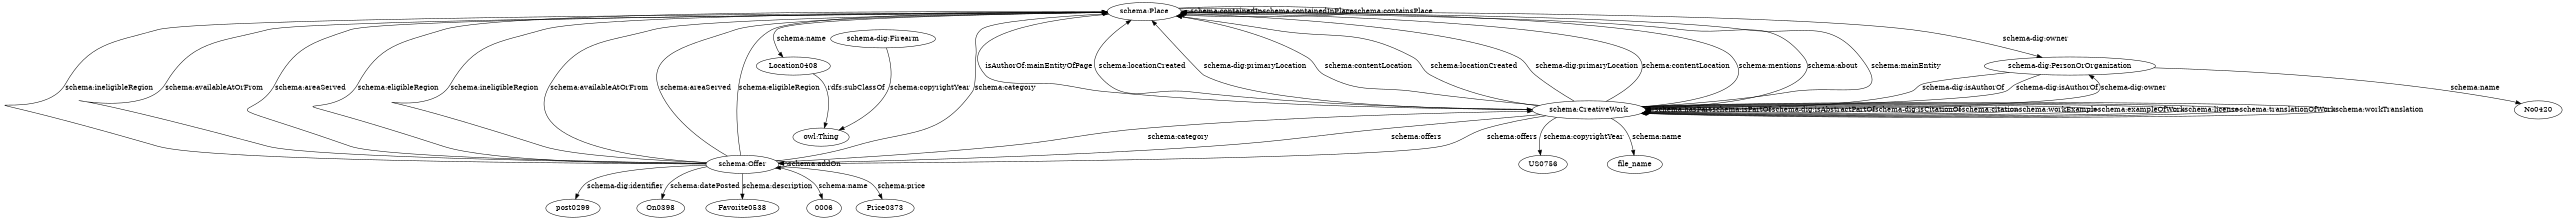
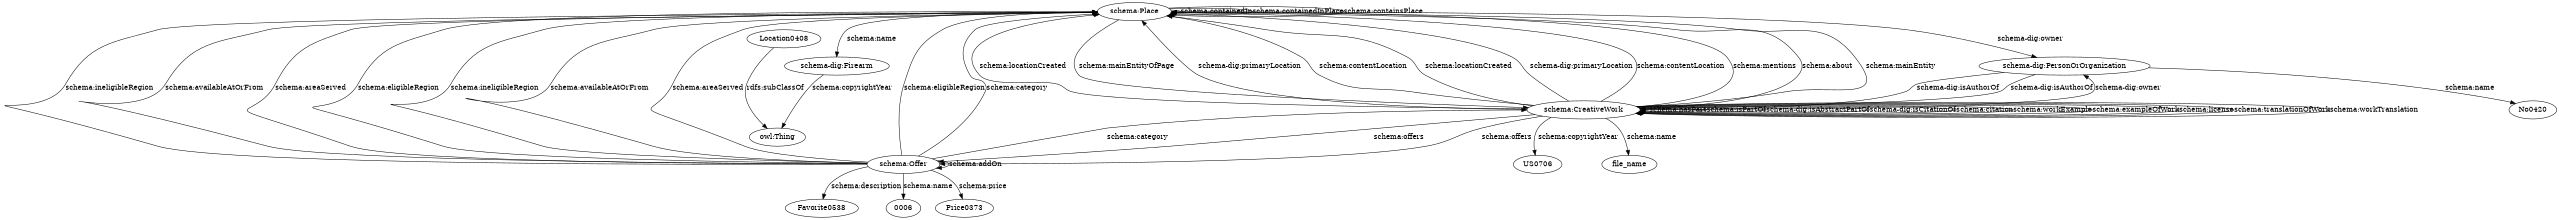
(929, 17) -> (959, 15)
(1039, 66) -> (1127, 66)
(1543, 164) -> (1538, 164)
(573, 208) -> none
(661, 208) -> none
